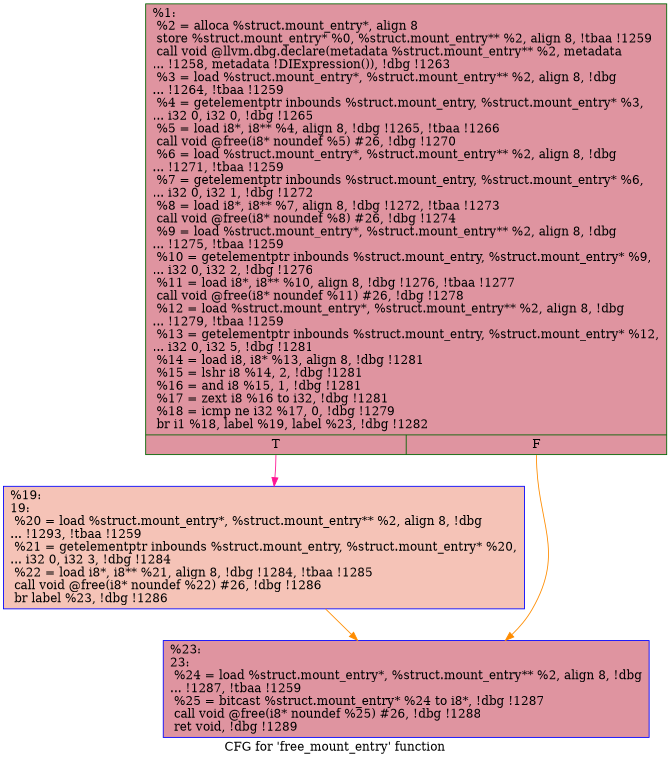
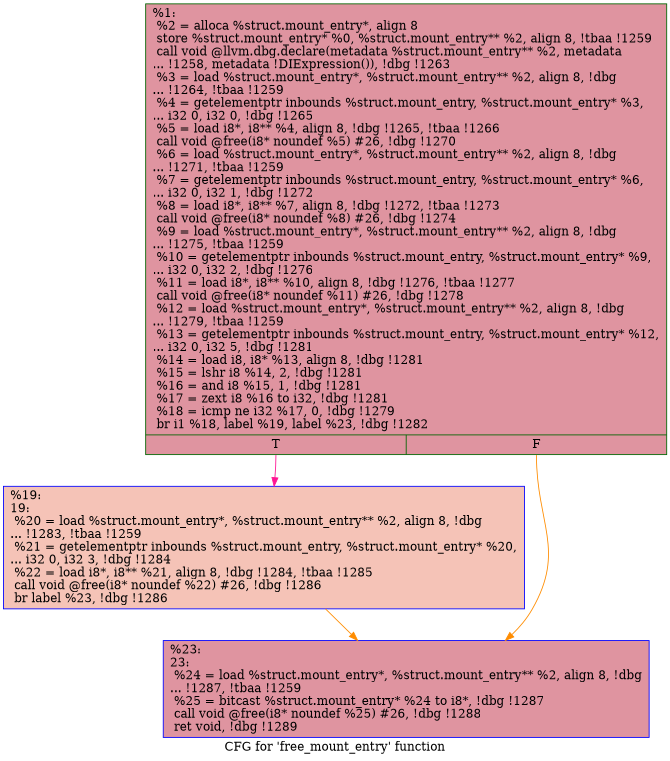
(76, 534) -> (76, 534)
